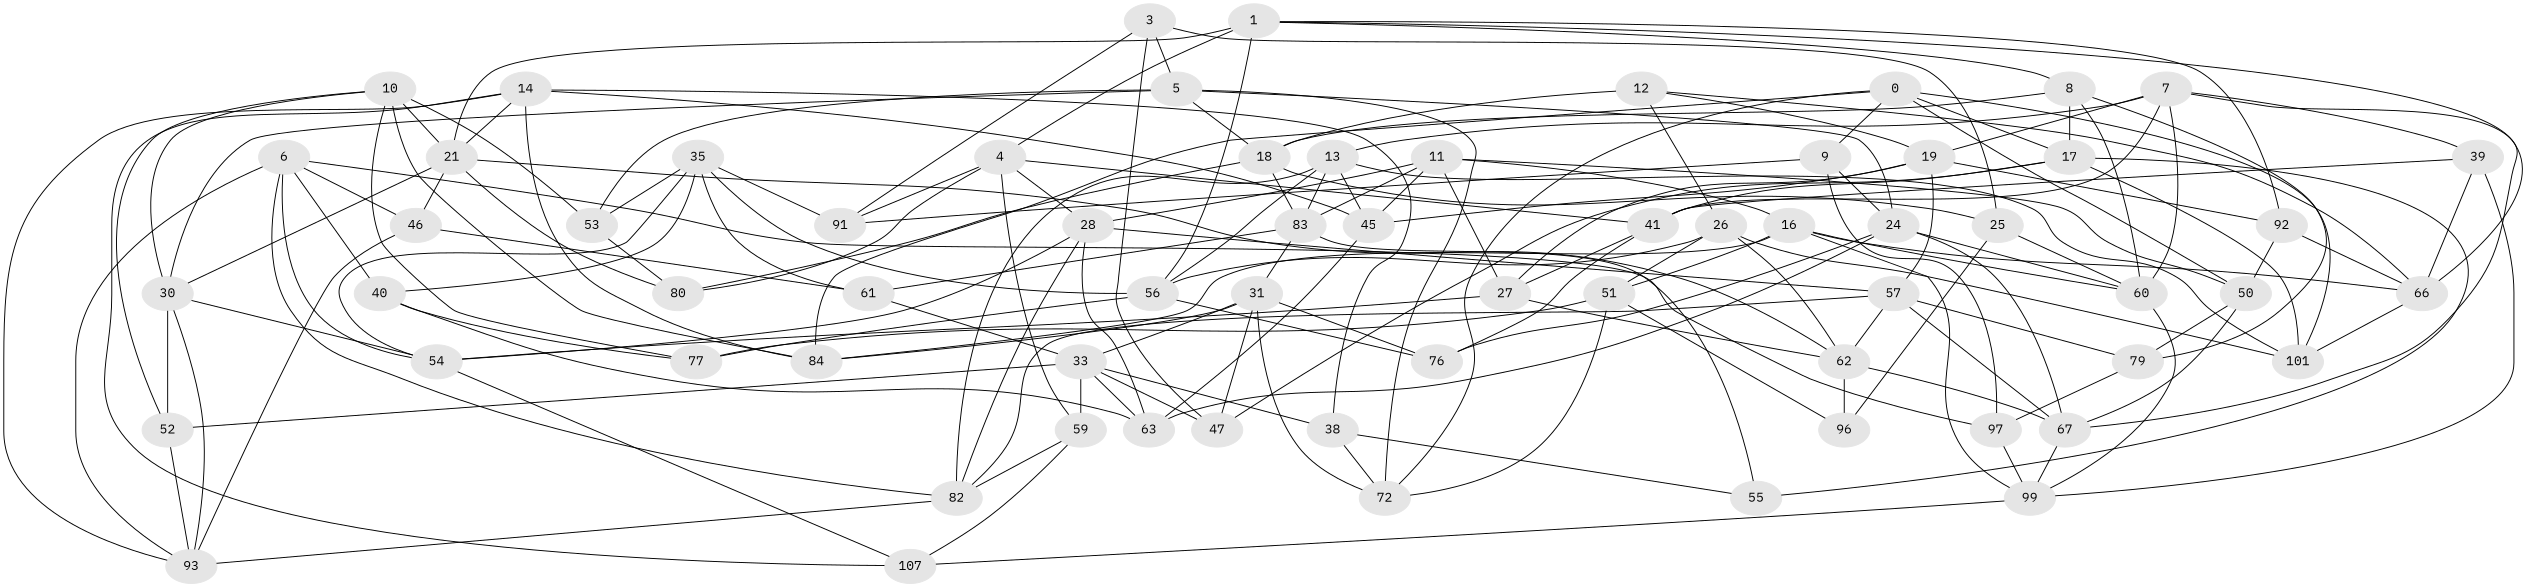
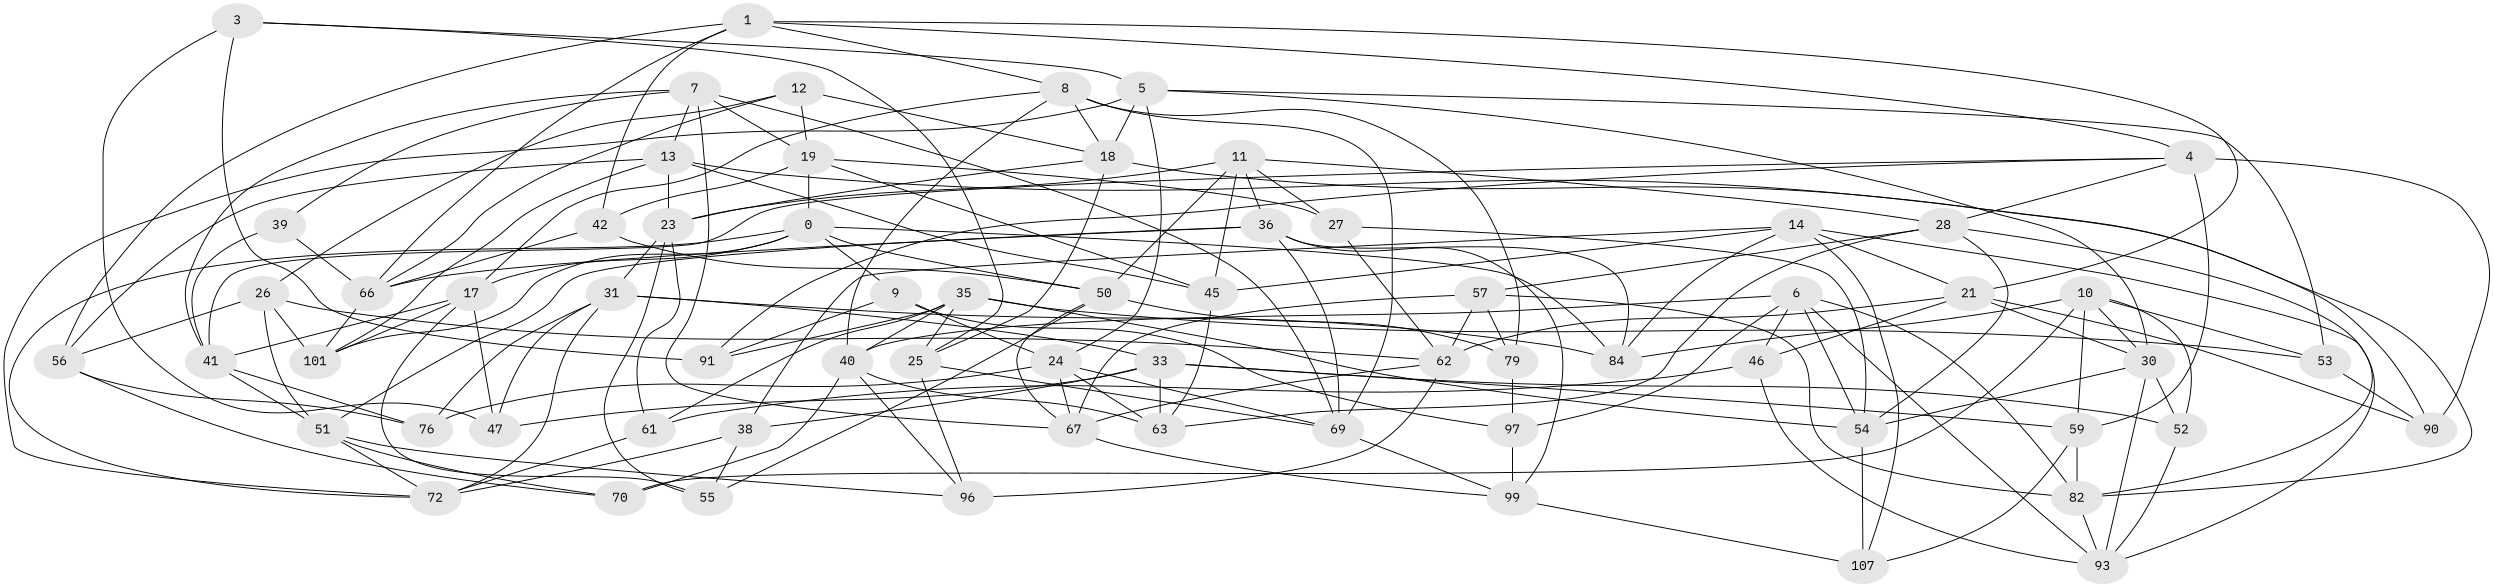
(425, 127) -> (2081, 362)
none -> (918, 202)
(1301, 225) -> (669, 225)
(1789, 225) -> (1266, 225)
(2282, 225) -> (600, 225)
(1931, 230) -> (809, 191)
(1606, 248) -> (267, 396)
(905, 273) -> (940, 328)
(678, 294) -> (2431, 430)
(2142, 294) -> (1338, 430)
(937, 316) -> (559, 459)
(696, 362) -> (620, 498)
none -> (863, 422)
none -> (908, 430)
(2395, 445) -> none
